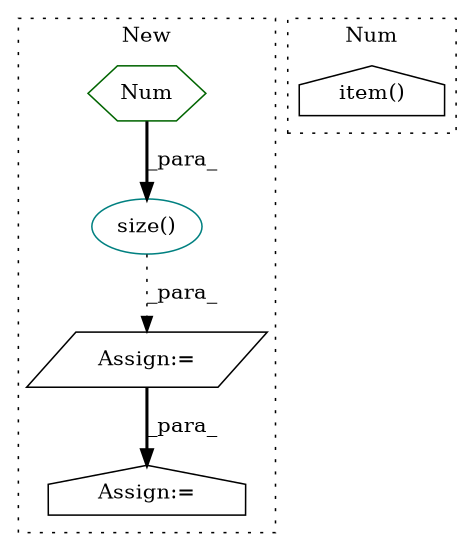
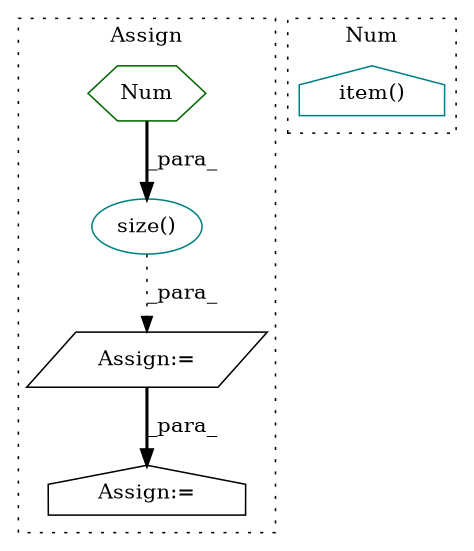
(147, 36) -> (147, 36)
(372, 93) -> (372, 93)
